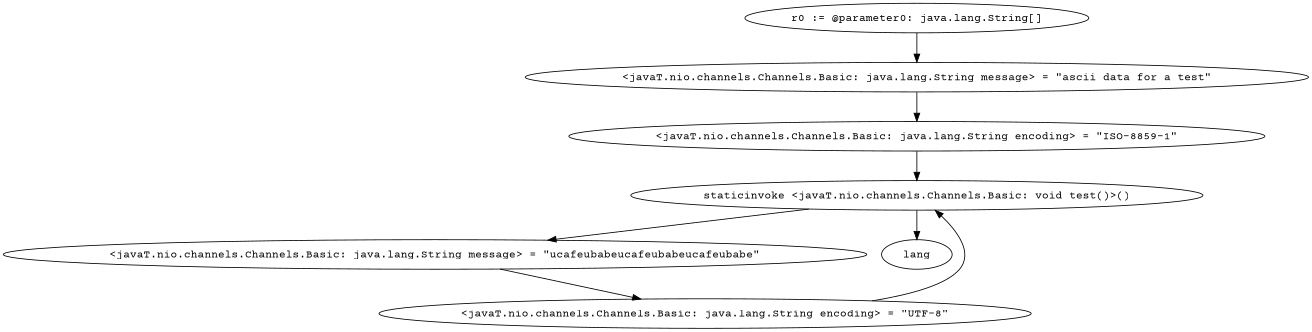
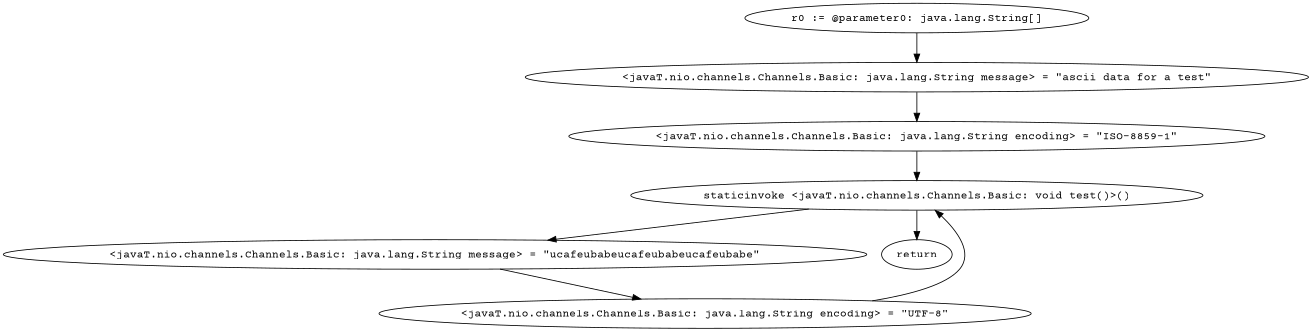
(917, 254) -> (917, 254)
